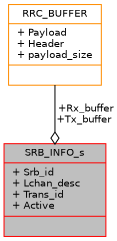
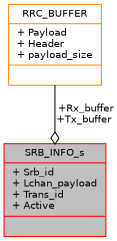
(46, 184) -> (55, 184)
